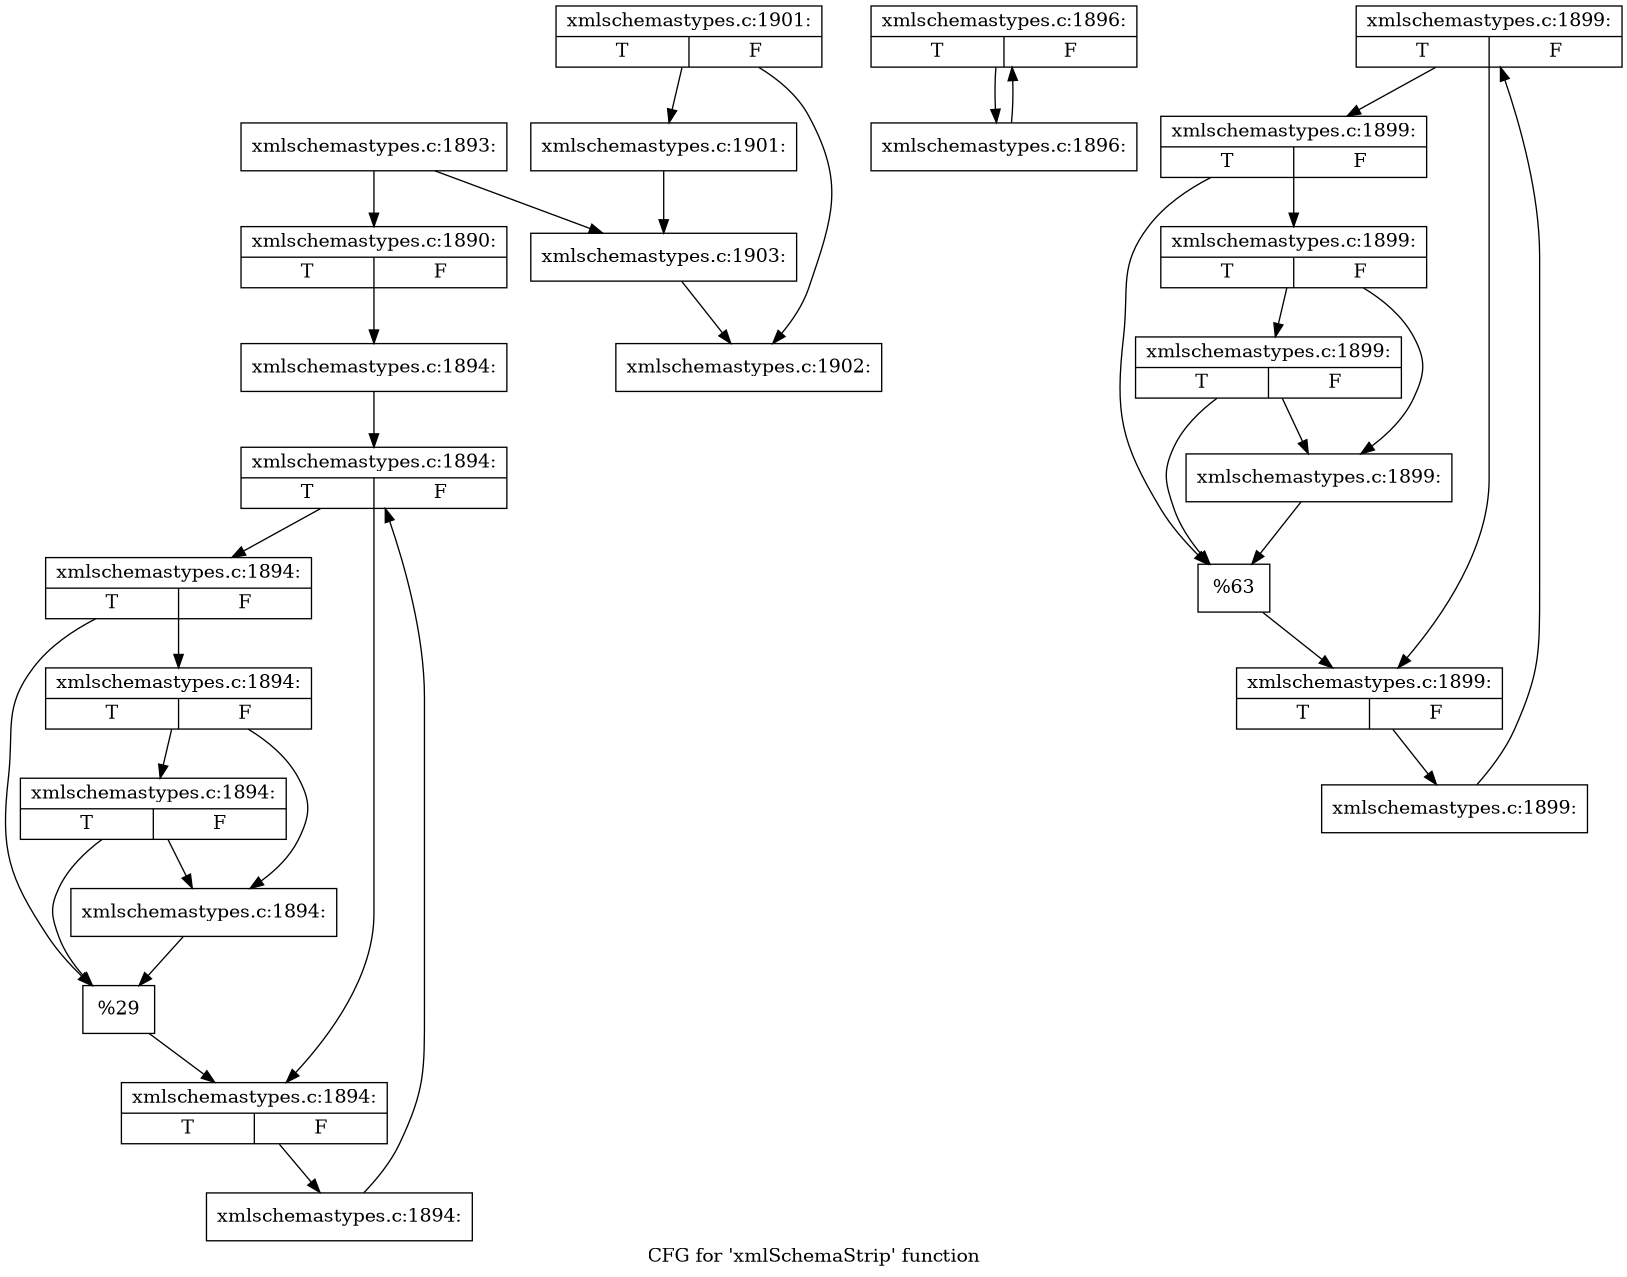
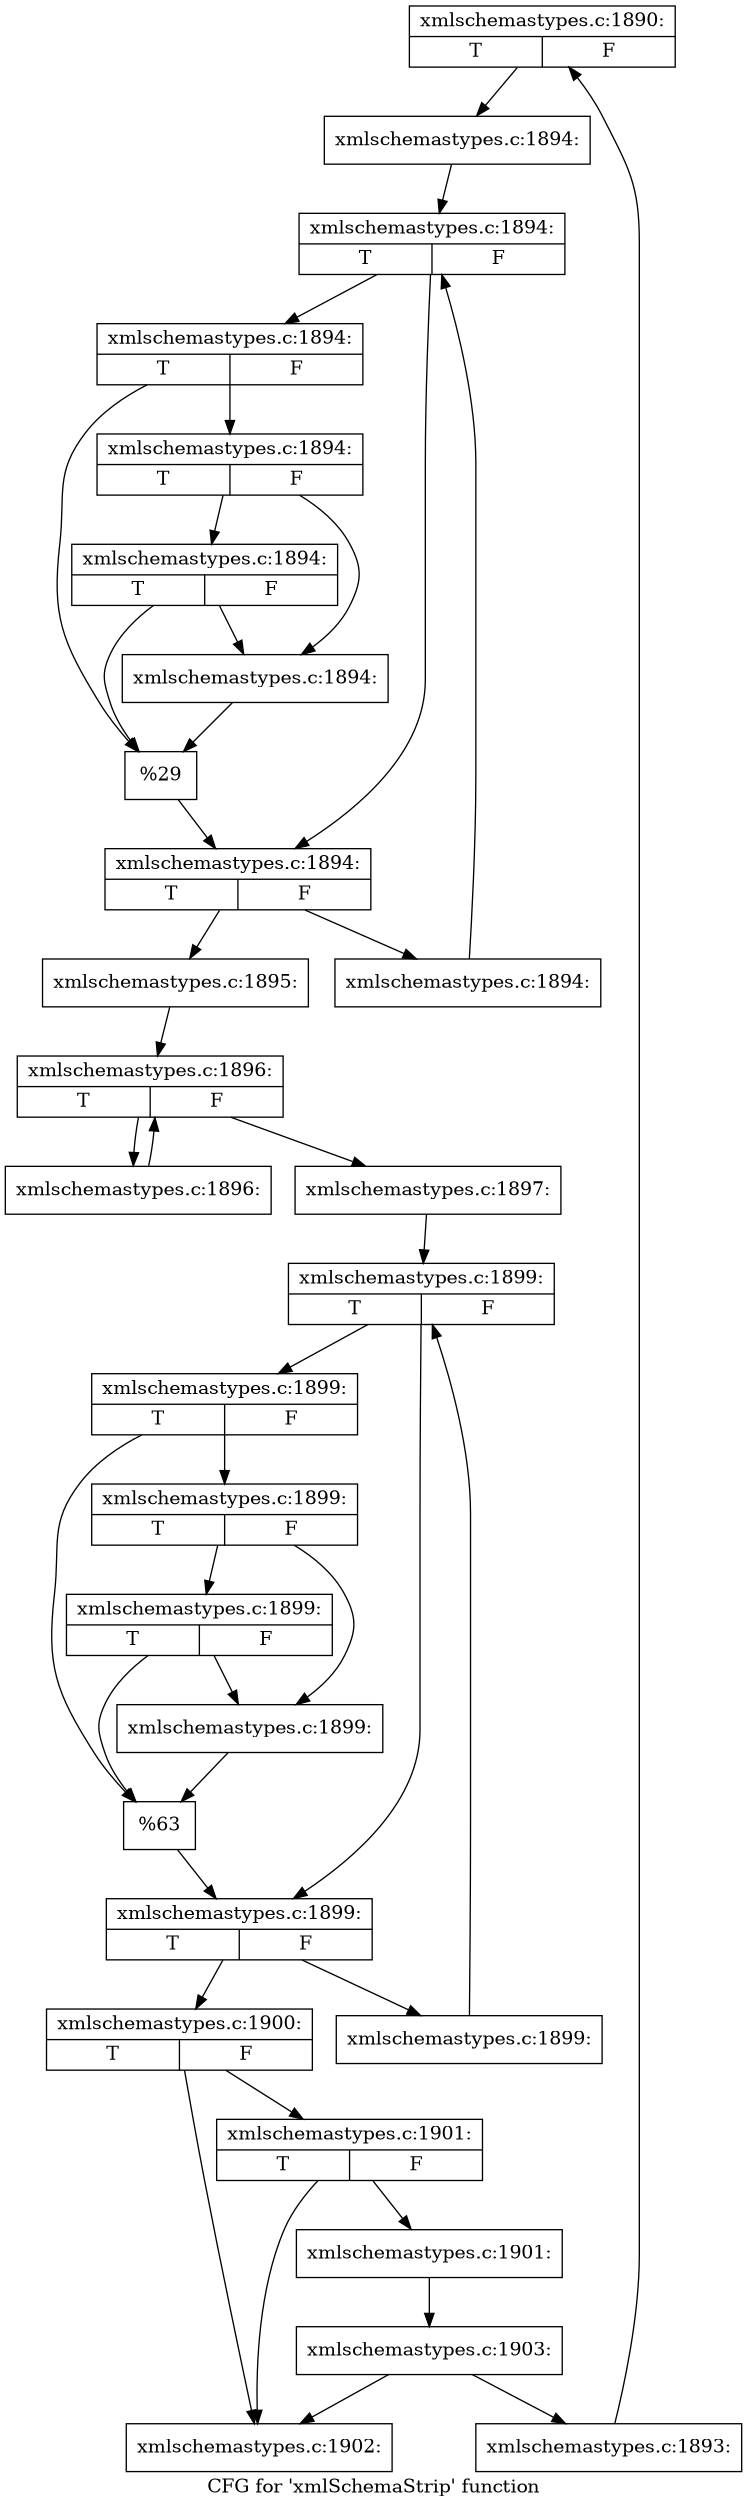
(513, 200) -> (513, 2396)
none -> (175, 983)
none -> (428, 1190)
none -> (179, 2040)
